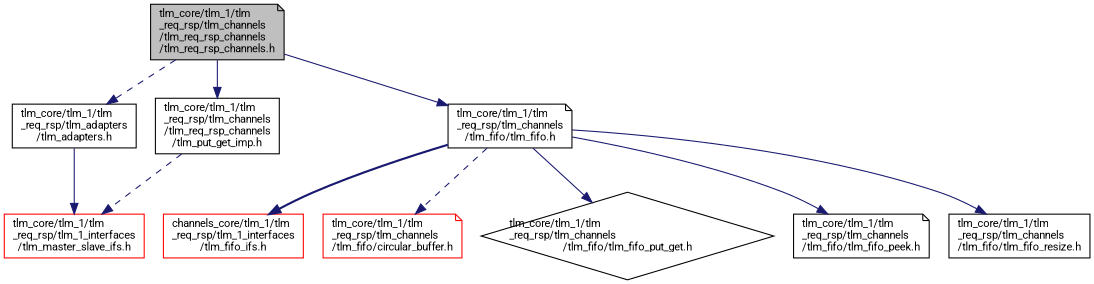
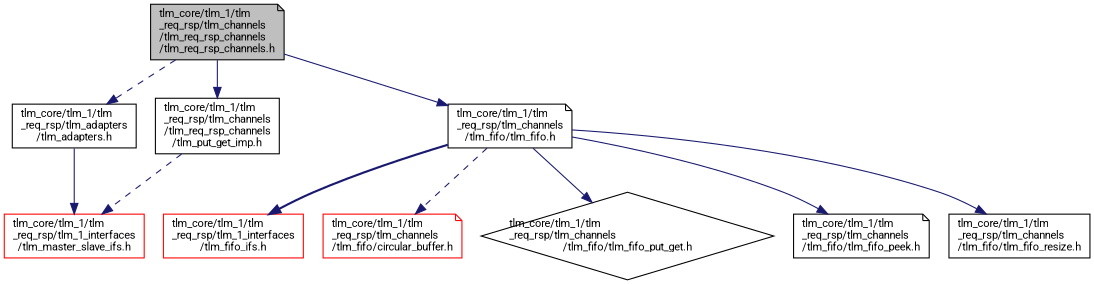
(233, 236) -> (233, 236)
